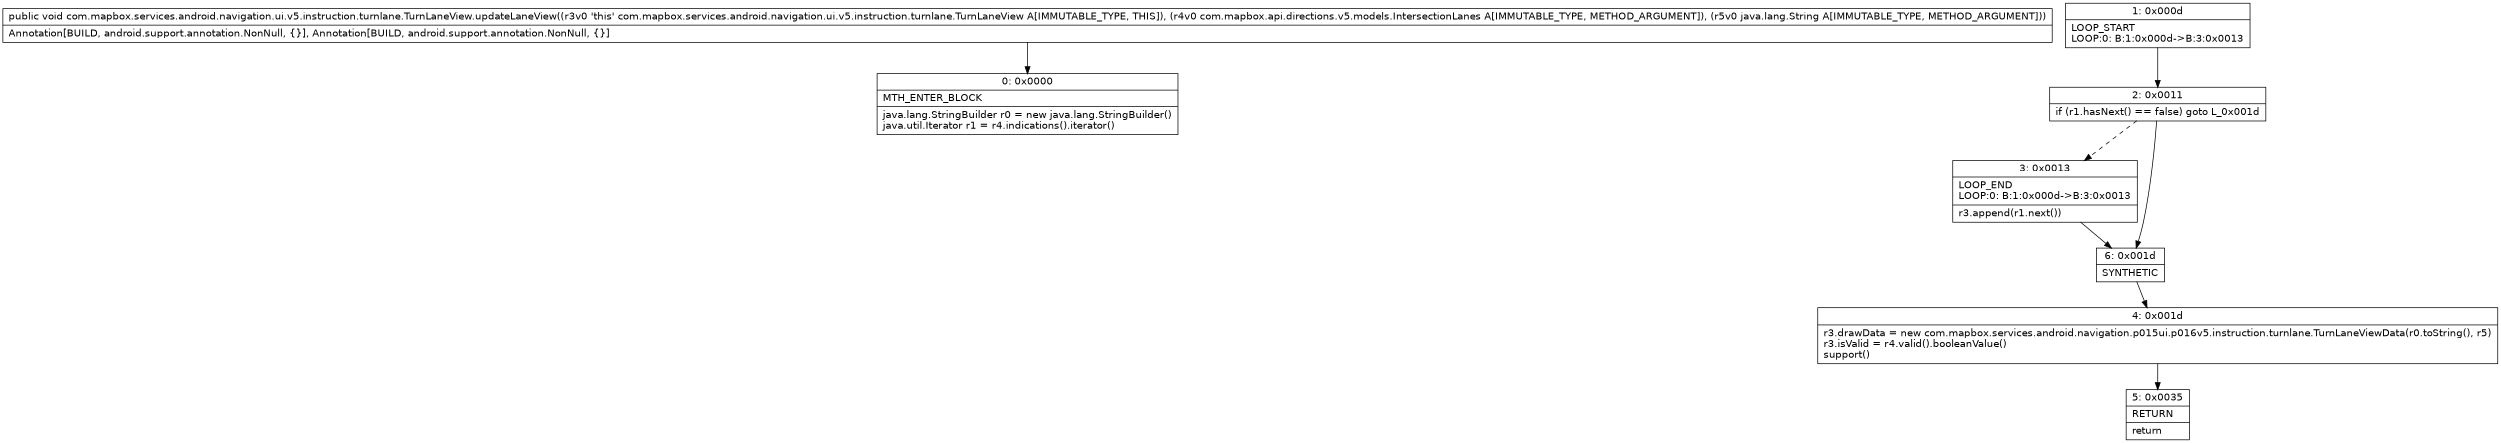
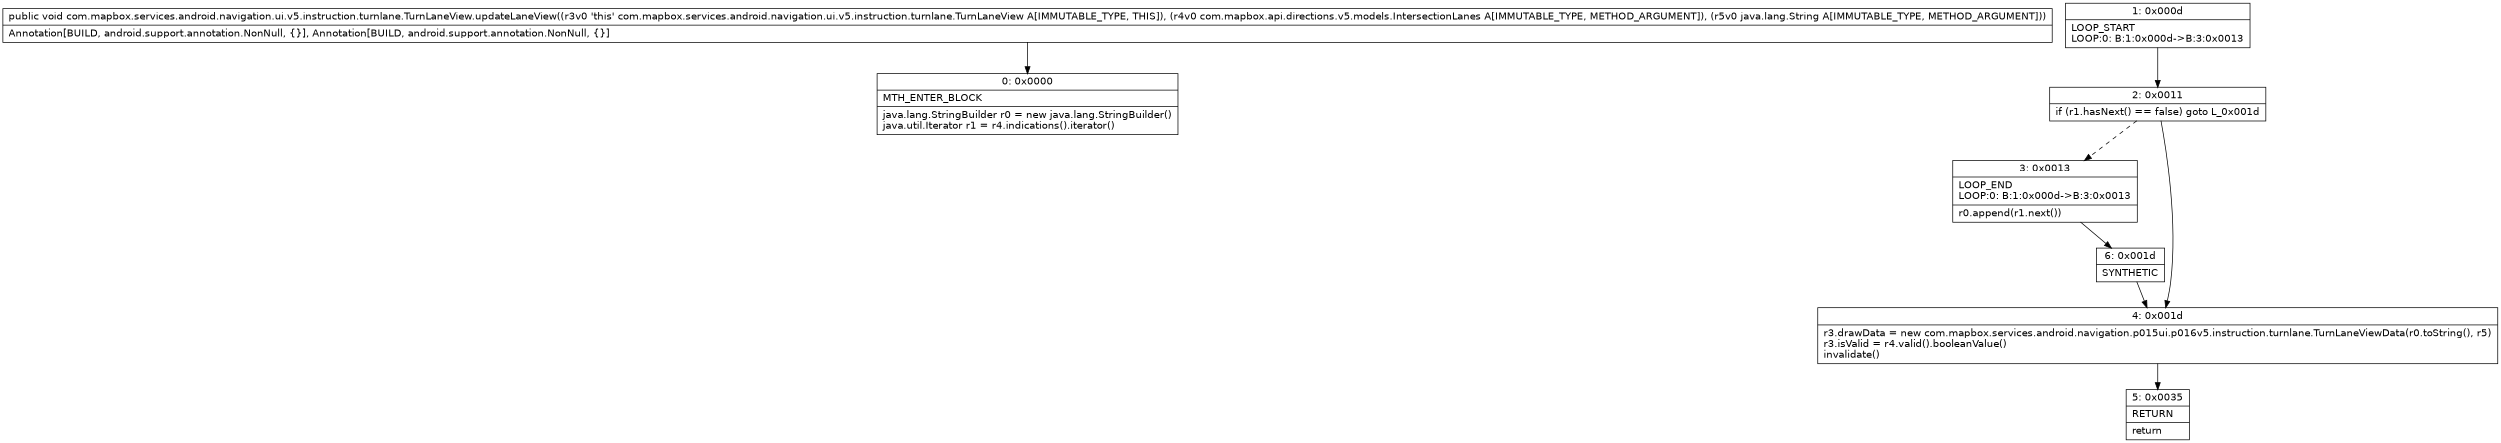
(2150, 182) -> (2172, 211)
(2010, 213) -> (2010, 213)
(1847, 355) -> (1852, 355)
